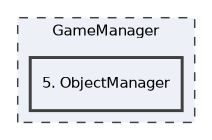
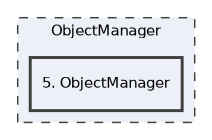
(106, 32) -> (106, 32)
